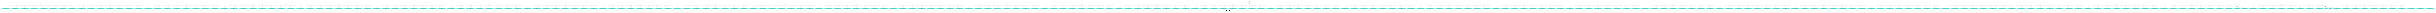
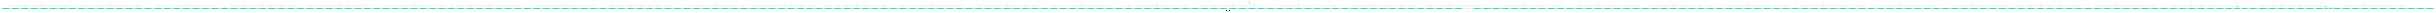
(1468, 9) -> (1468, 9)
